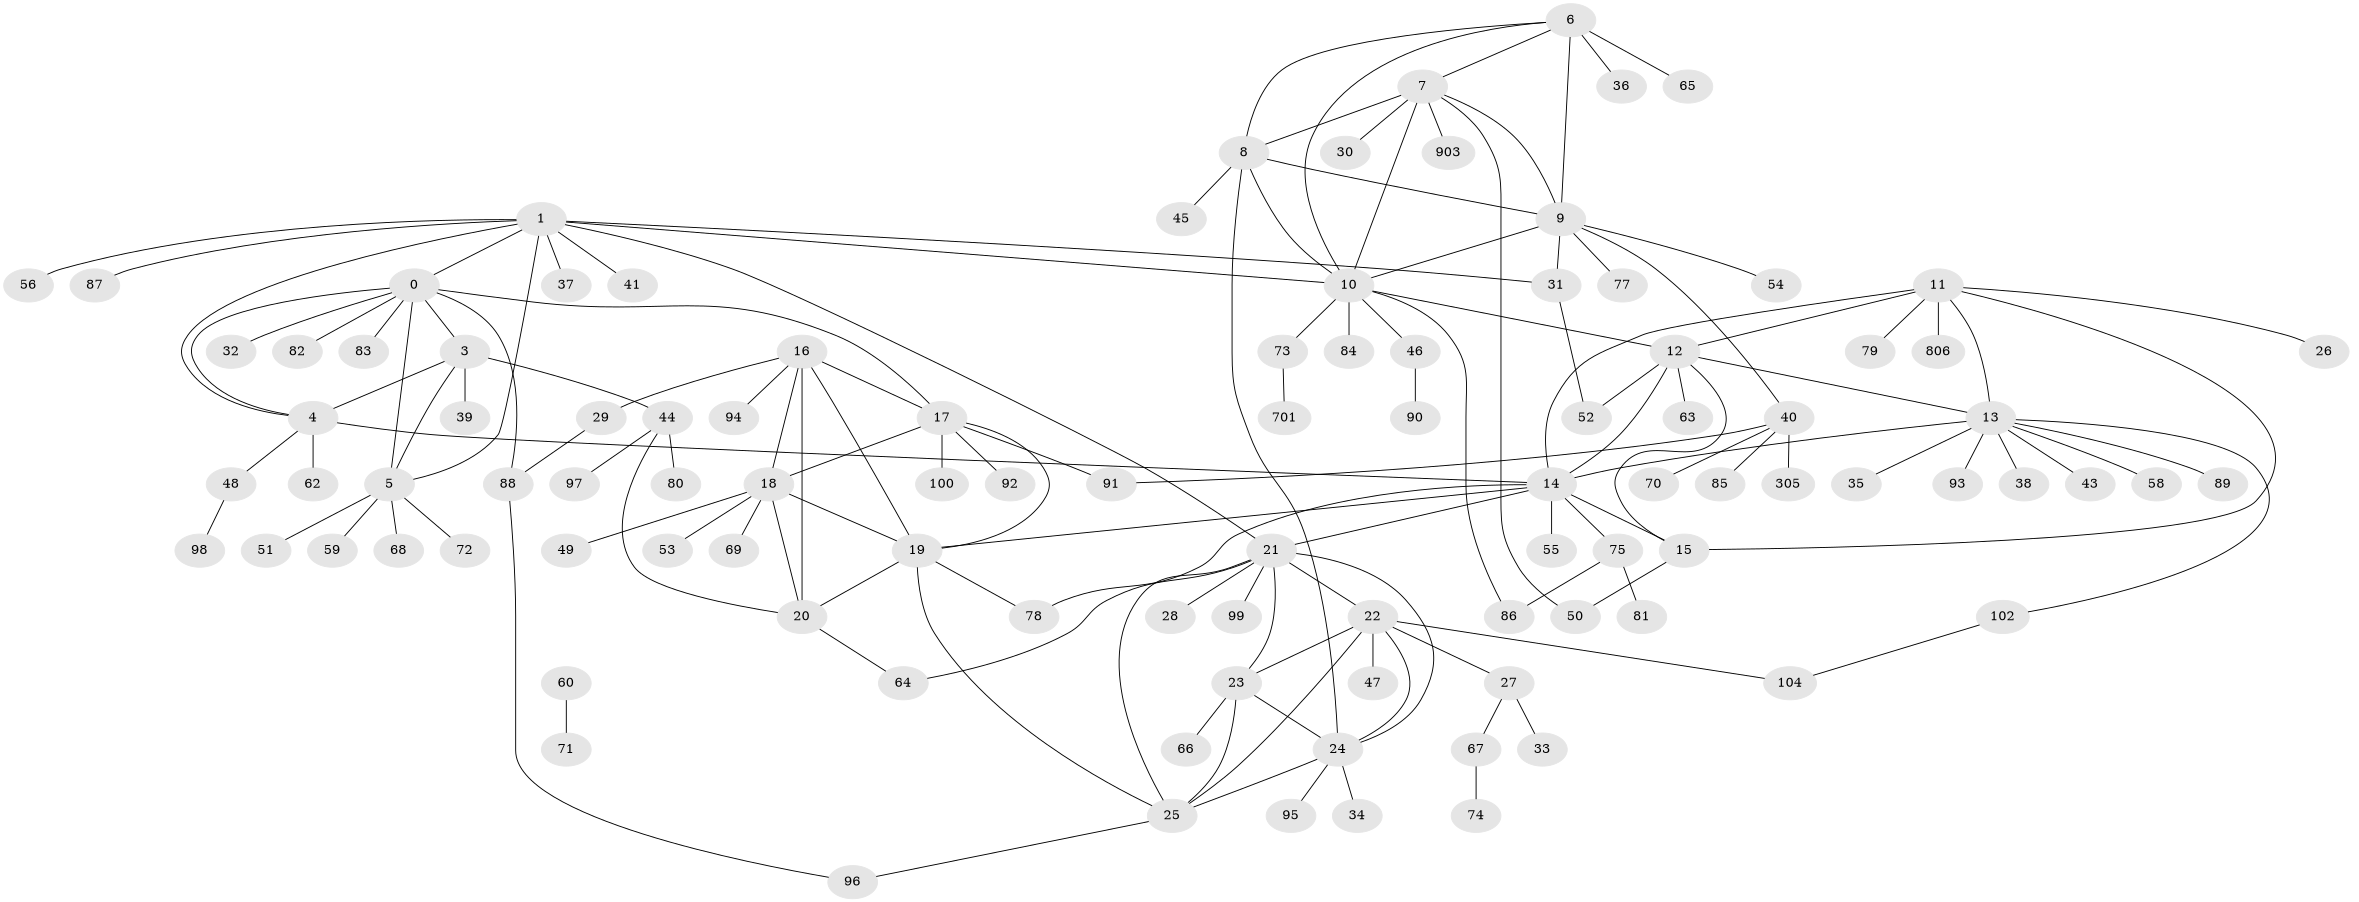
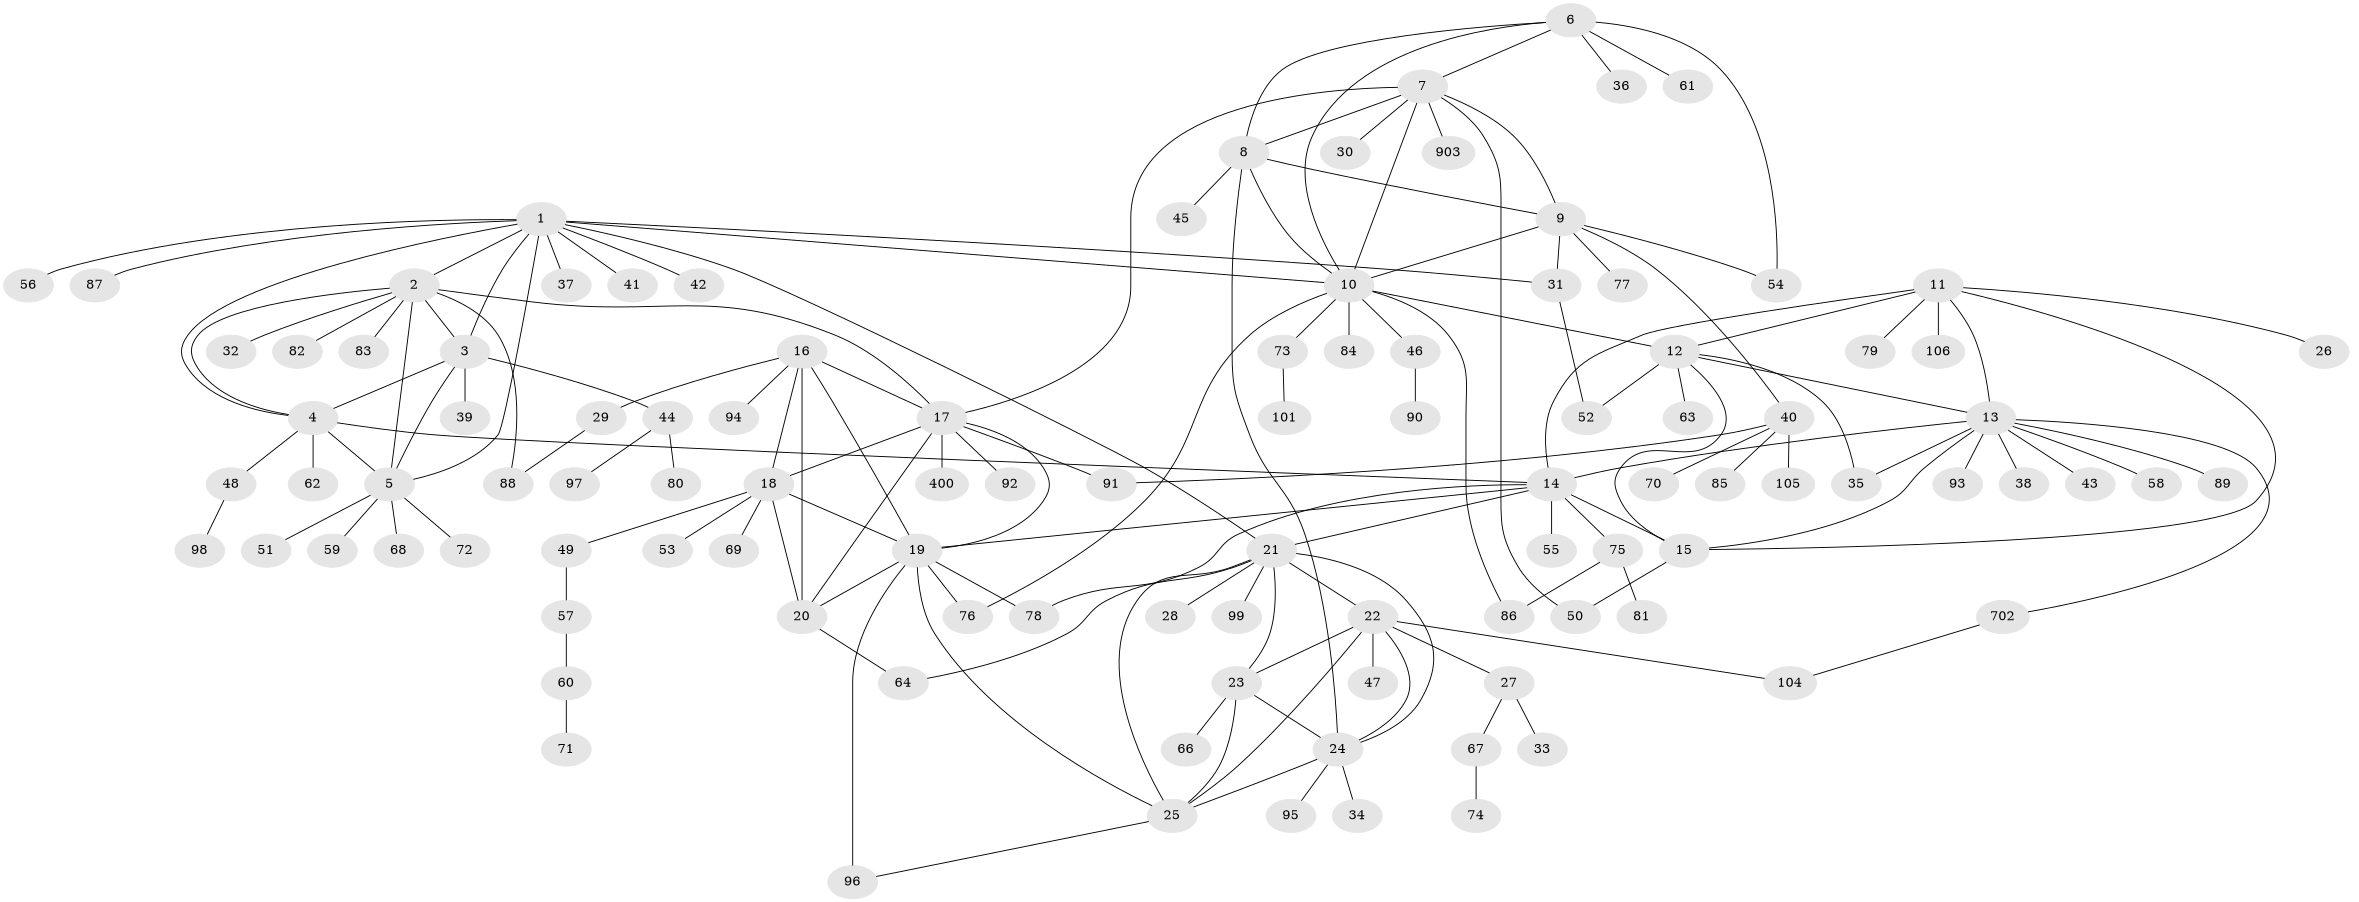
(1688, 87) -> (1688, 87)
(1566, 120) -> (1742, 100)
none -> (1135, 201)
none -> (495, 282)
(414, 285) -> (414, 285)
none -> (699, 285)
(1938, 352) -> (1938, 352)
(1285, 418) -> (1285, 418)
(1626, 428) -> (1798, 384)
none -> (351, 451)
(942, 484) -> (942, 484)
(1788, 484) -> (1788, 484)
none -> (1854, 517)
(638, 570) -> (872, 517)
none -> (566, 617)
none -> (968, 617)
(2003, 617) -> (2003, 617)
(544, 789) -> (853, 709)
